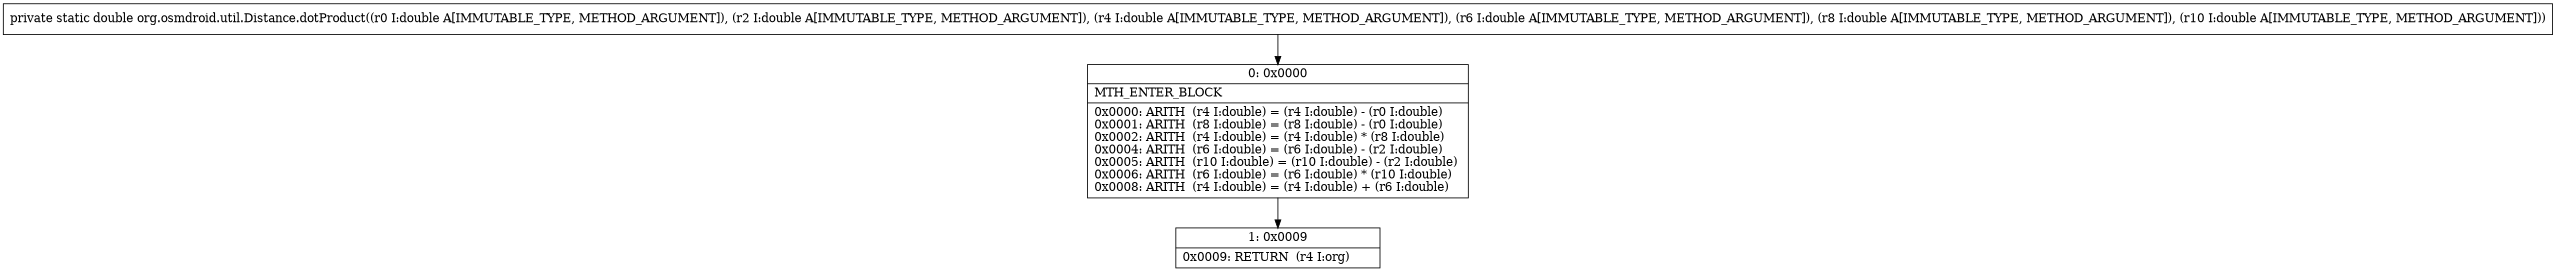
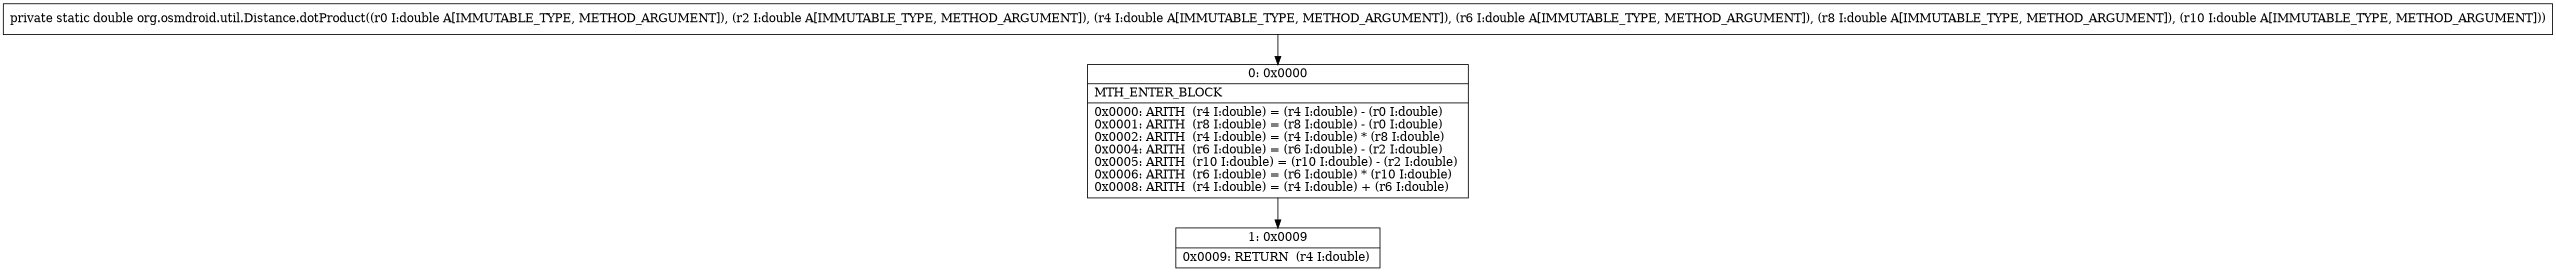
(1268, 258) -> (1278, 258)
